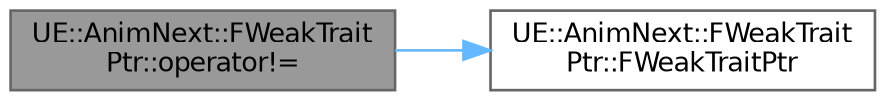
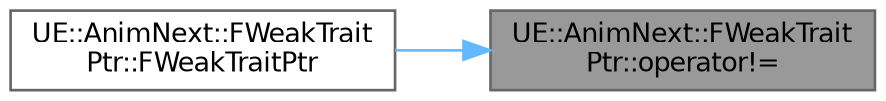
(429, 50) -> (429, 50)
